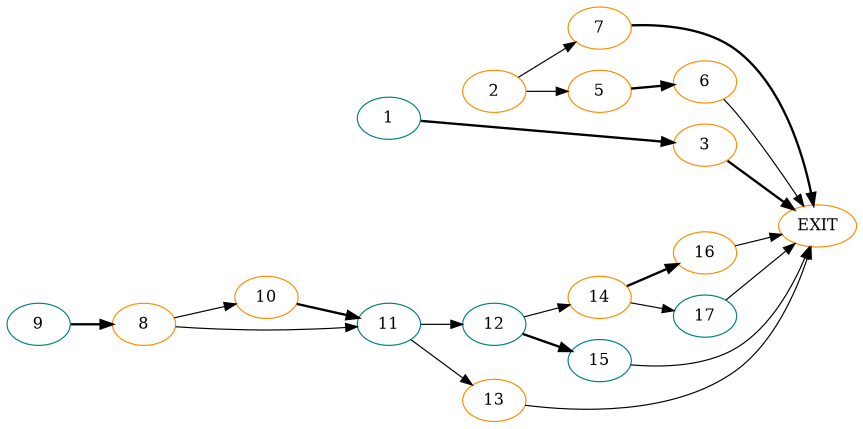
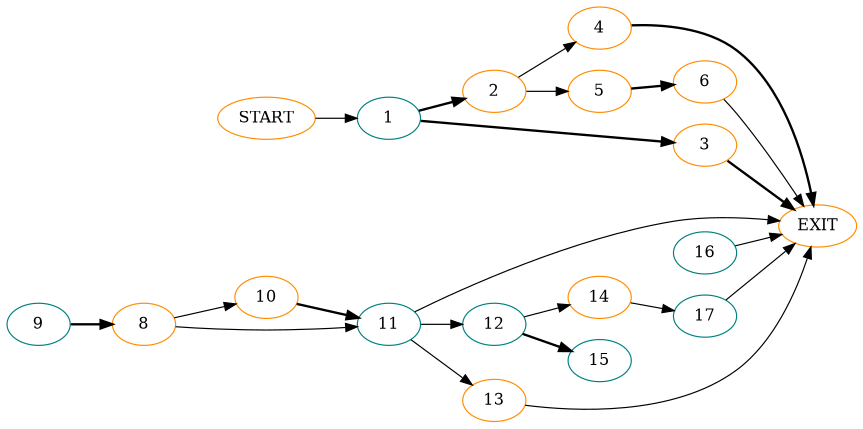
(600, 28) -> (600, 28)
none -> (436, 106)
none -> (266, 118)
(705, 253) -> (705, 253)
(647, 277) -> none
(739, 346) -> (586, 243)
